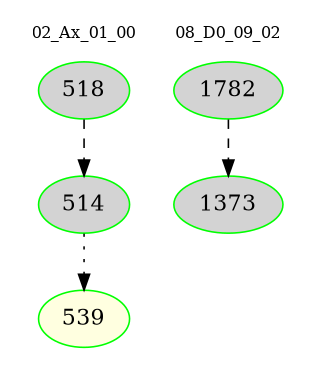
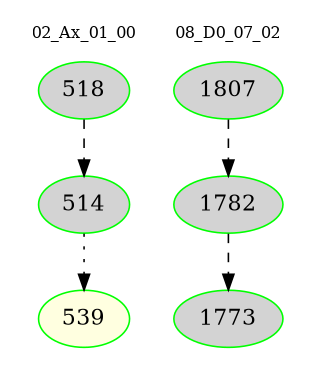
(228, 34) -> (228, 34)
none -> (228, 90)
(228, 205) -> (228, 319)
